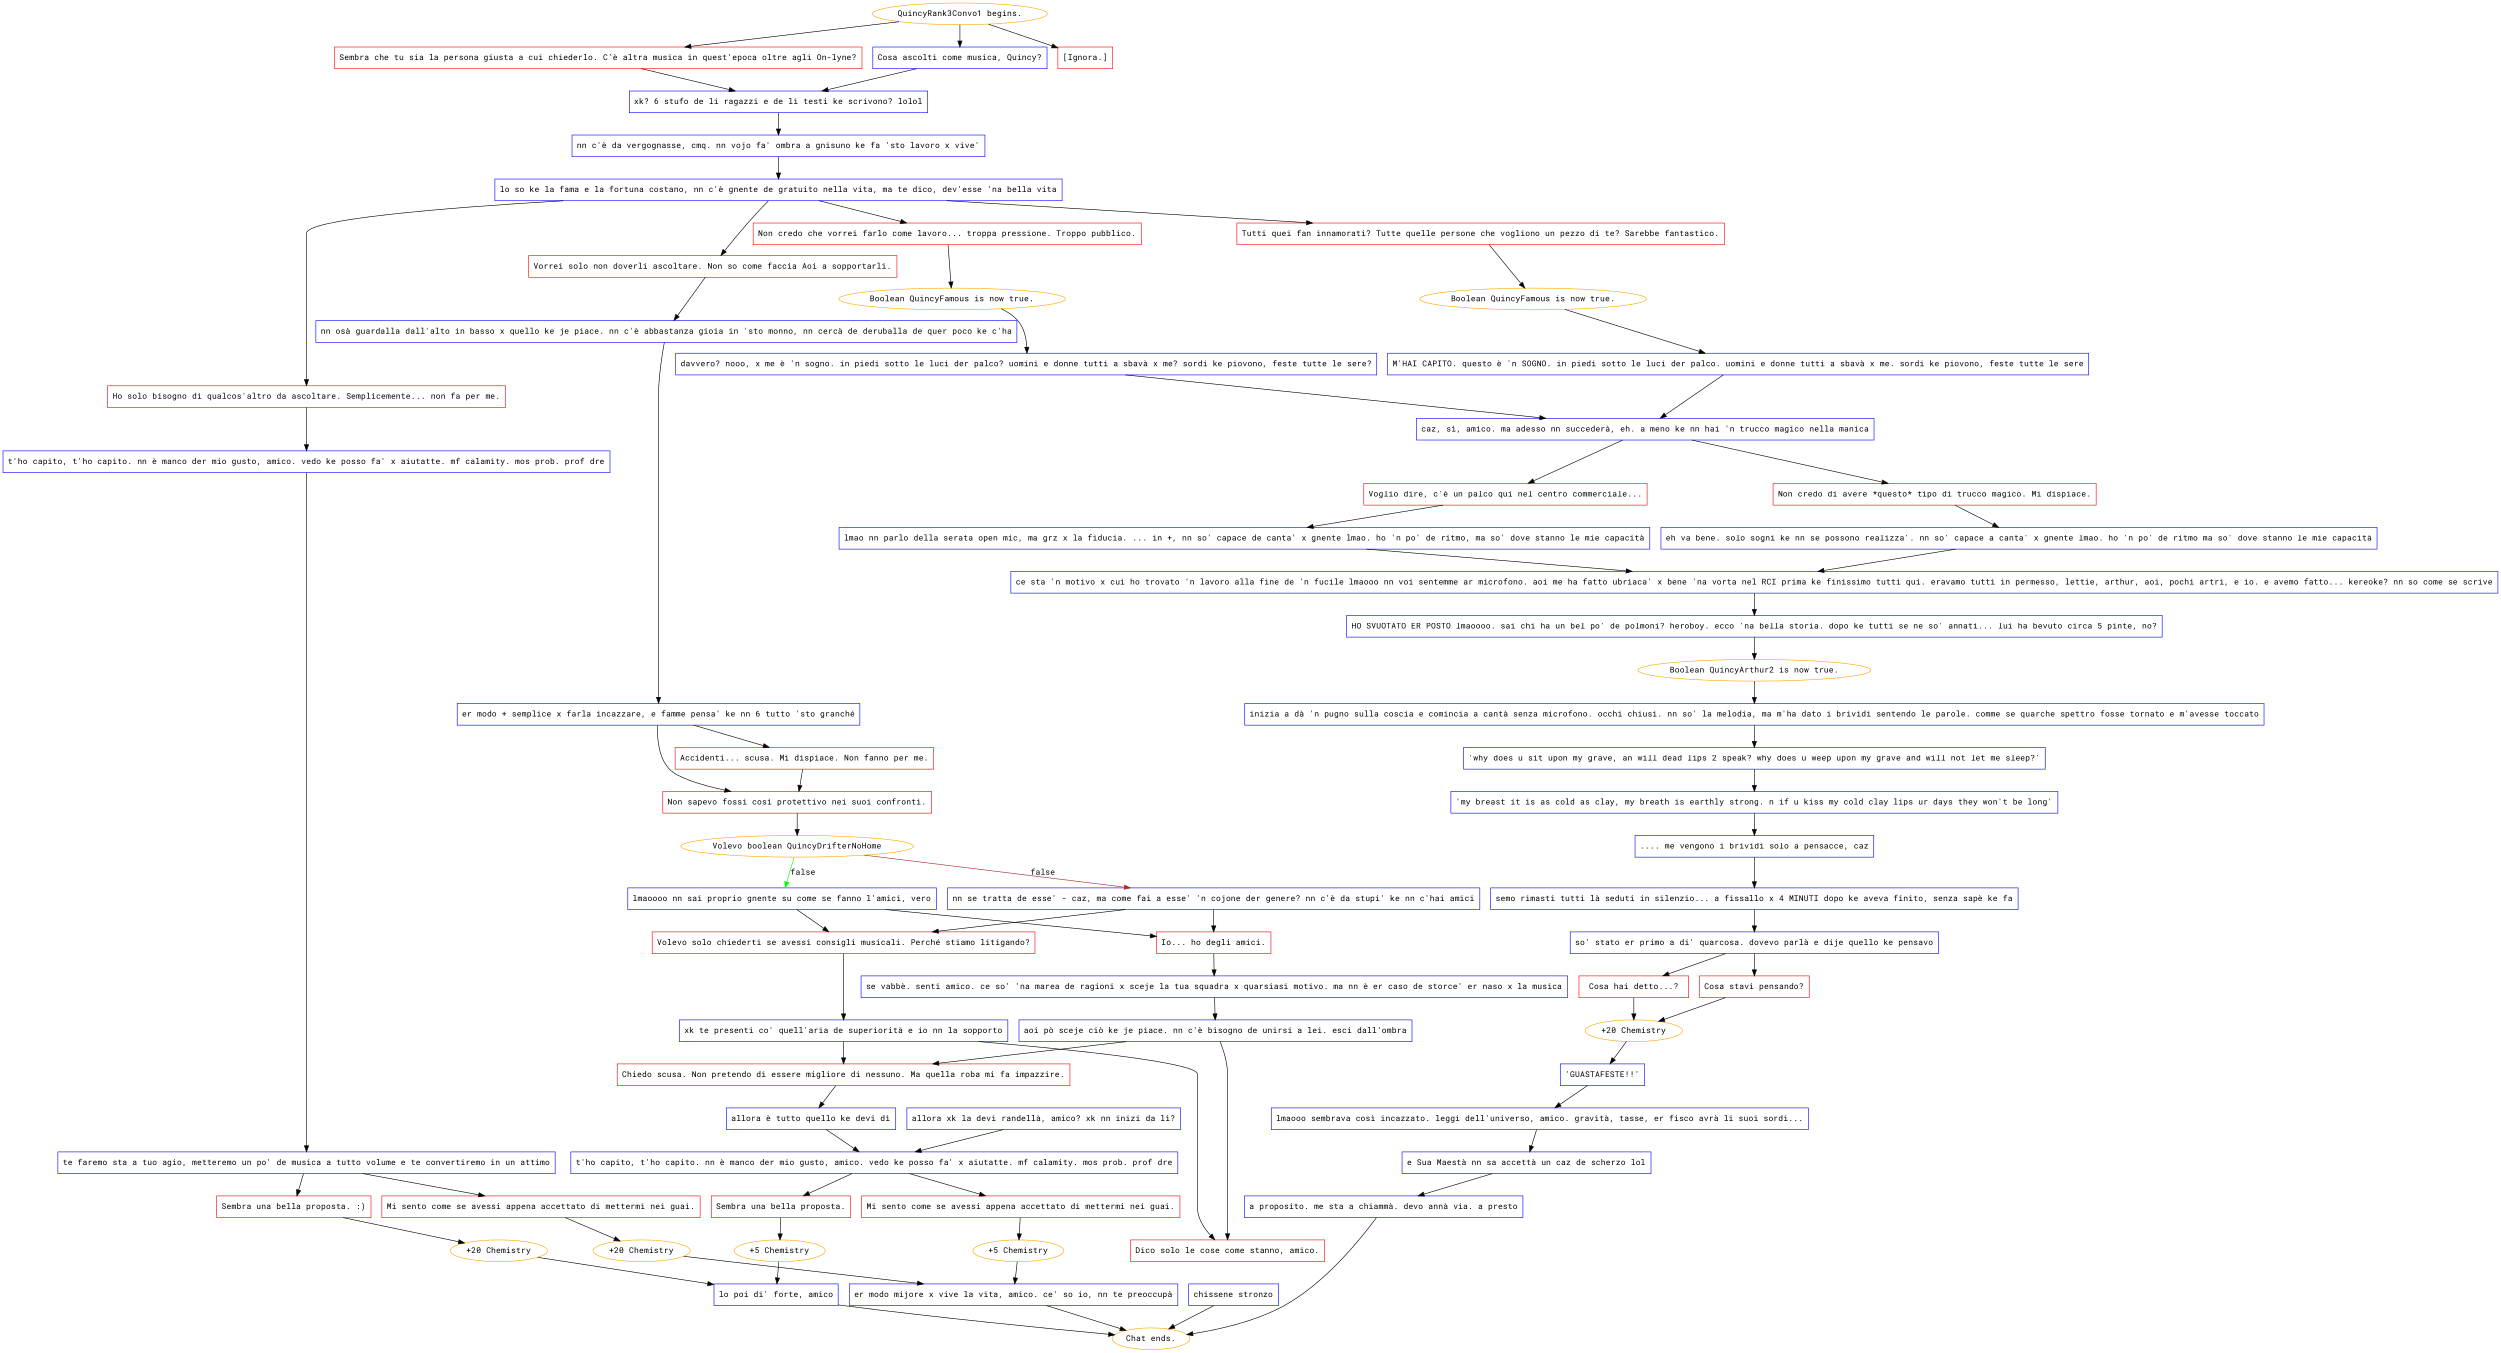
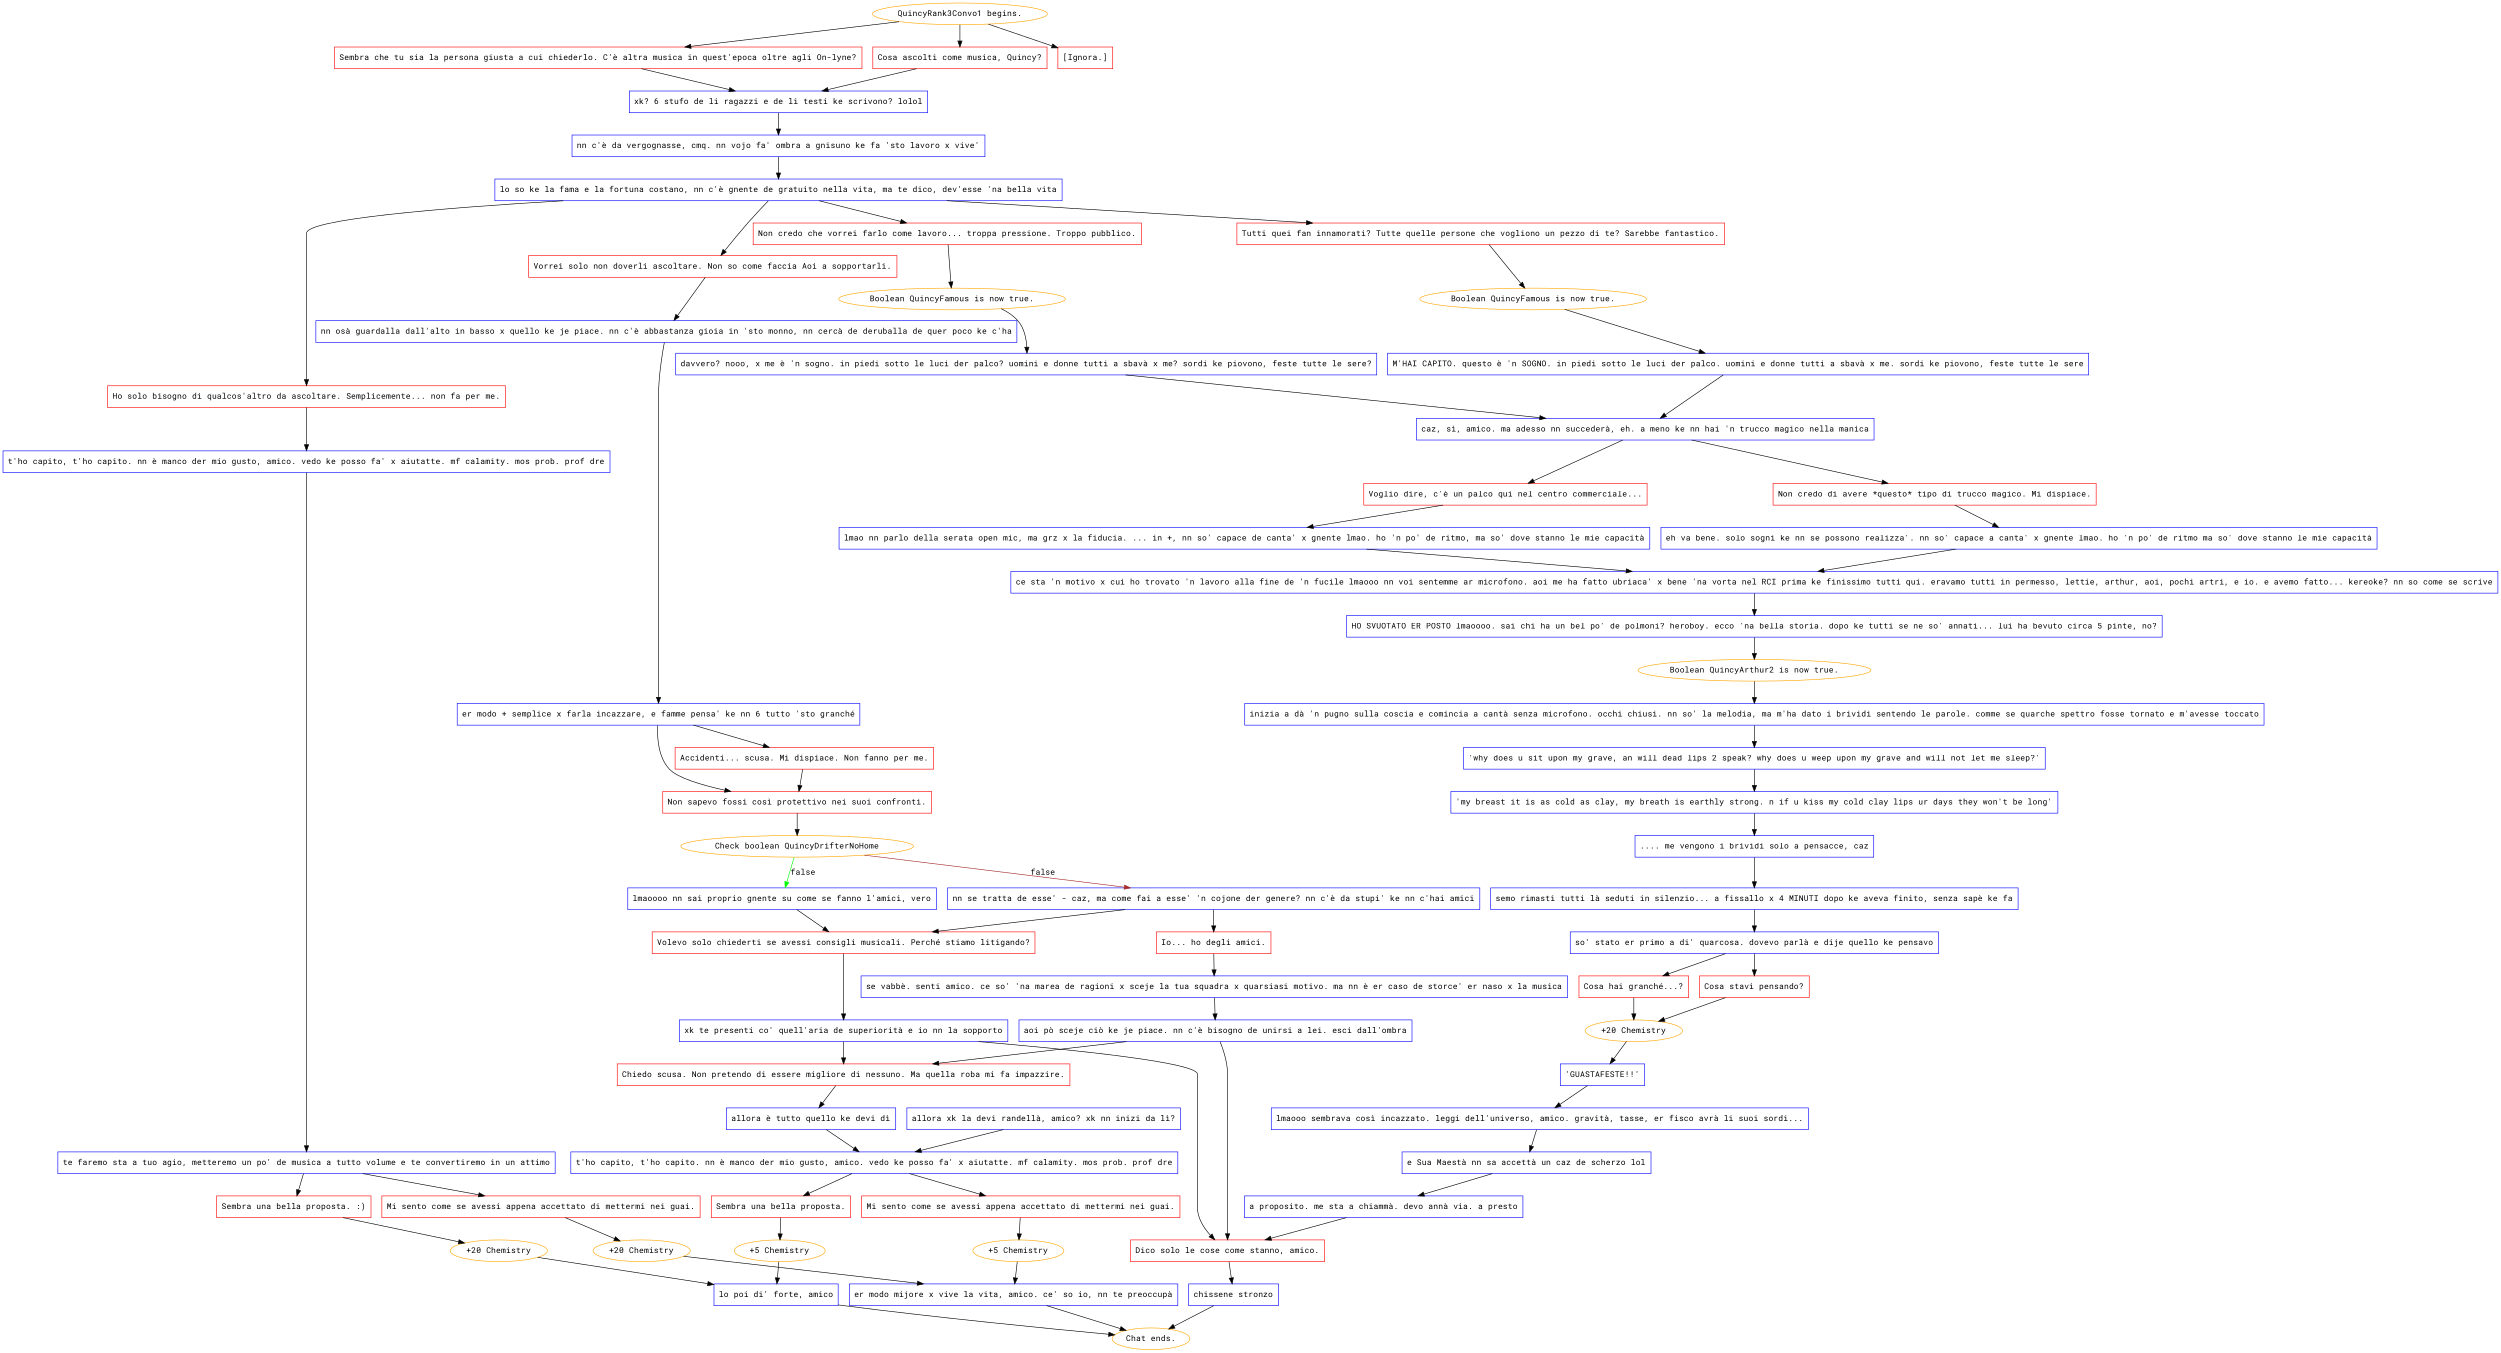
(960, 58) -> (960, 58)
(797, 846) -> (797, 846)
(1038, 925) -> none
(1634, 987) -> (1634, 987)
none -> (1230, 1270)
(1298, 1297) -> (1309, 1228)
